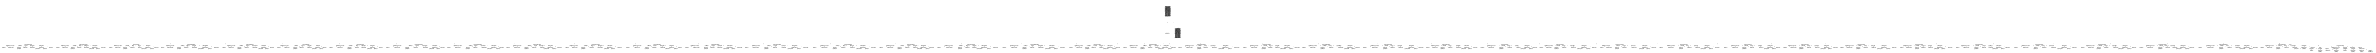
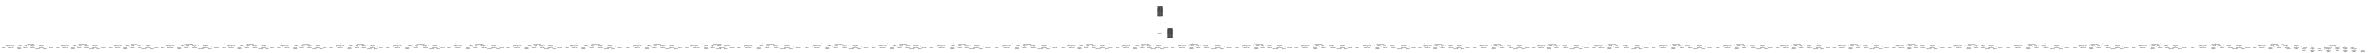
(720, 48) -> none
